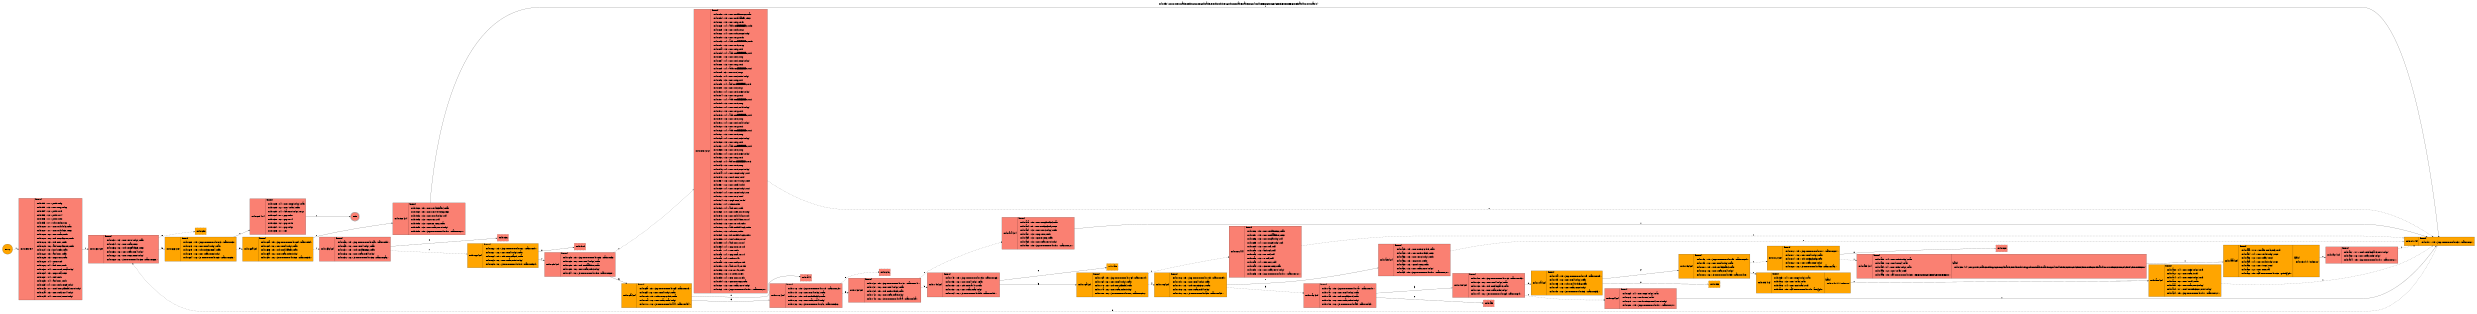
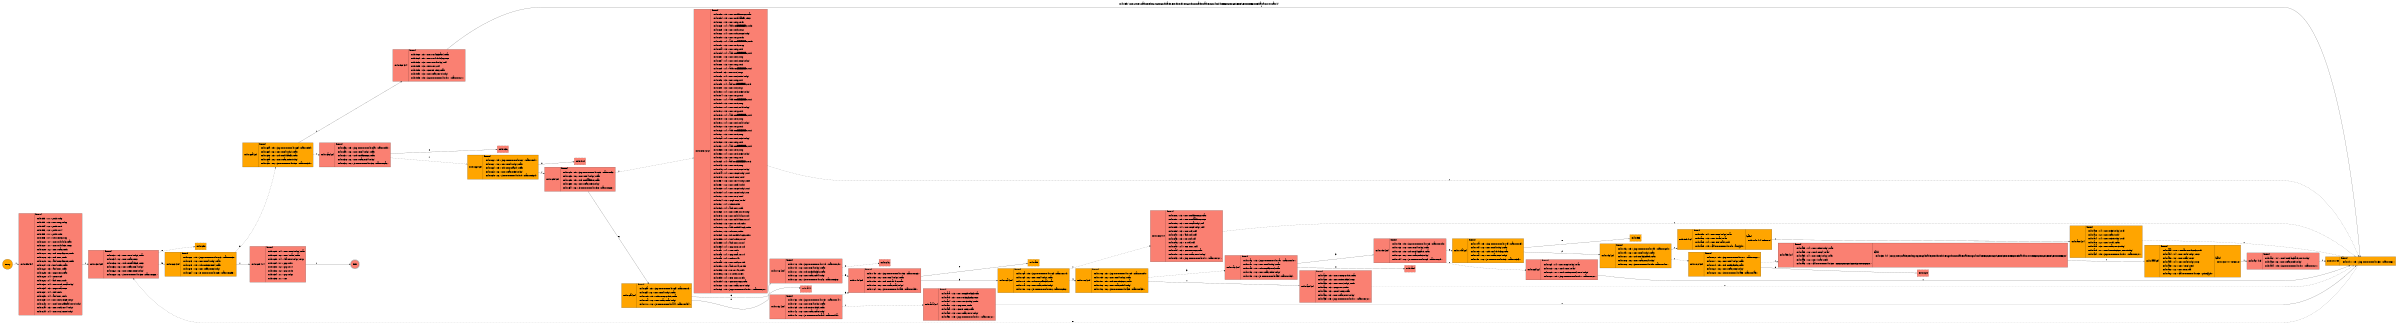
(845, 293) -> (845, 276)
